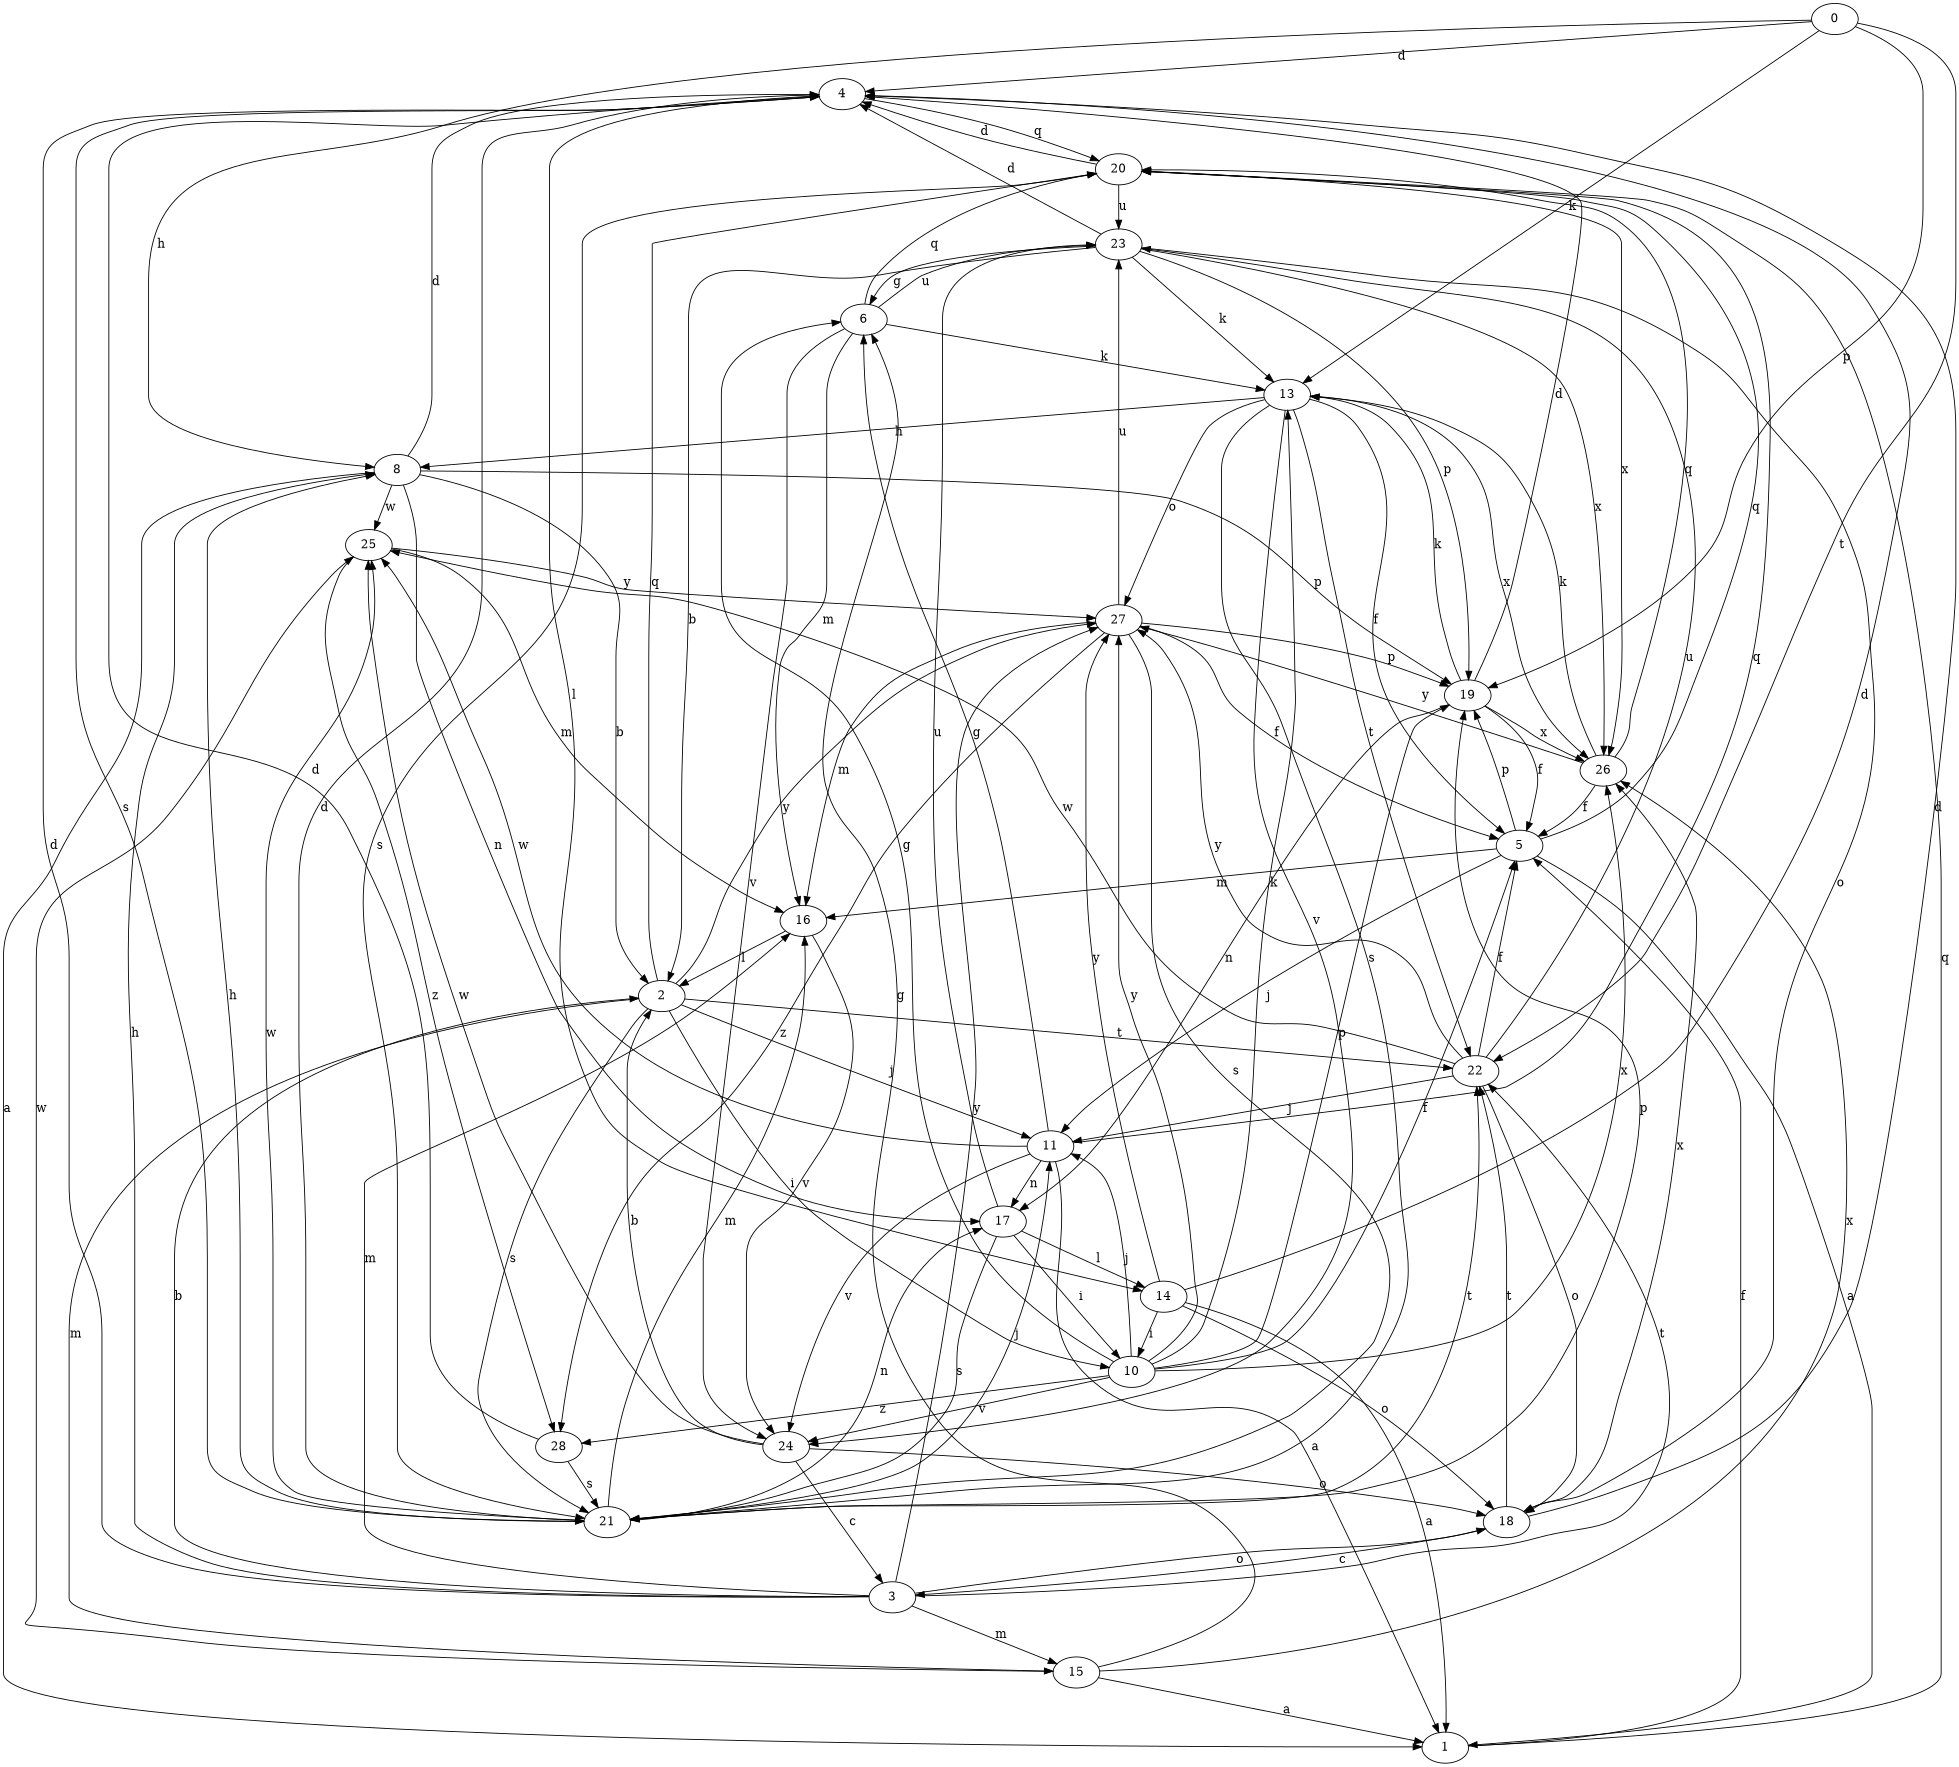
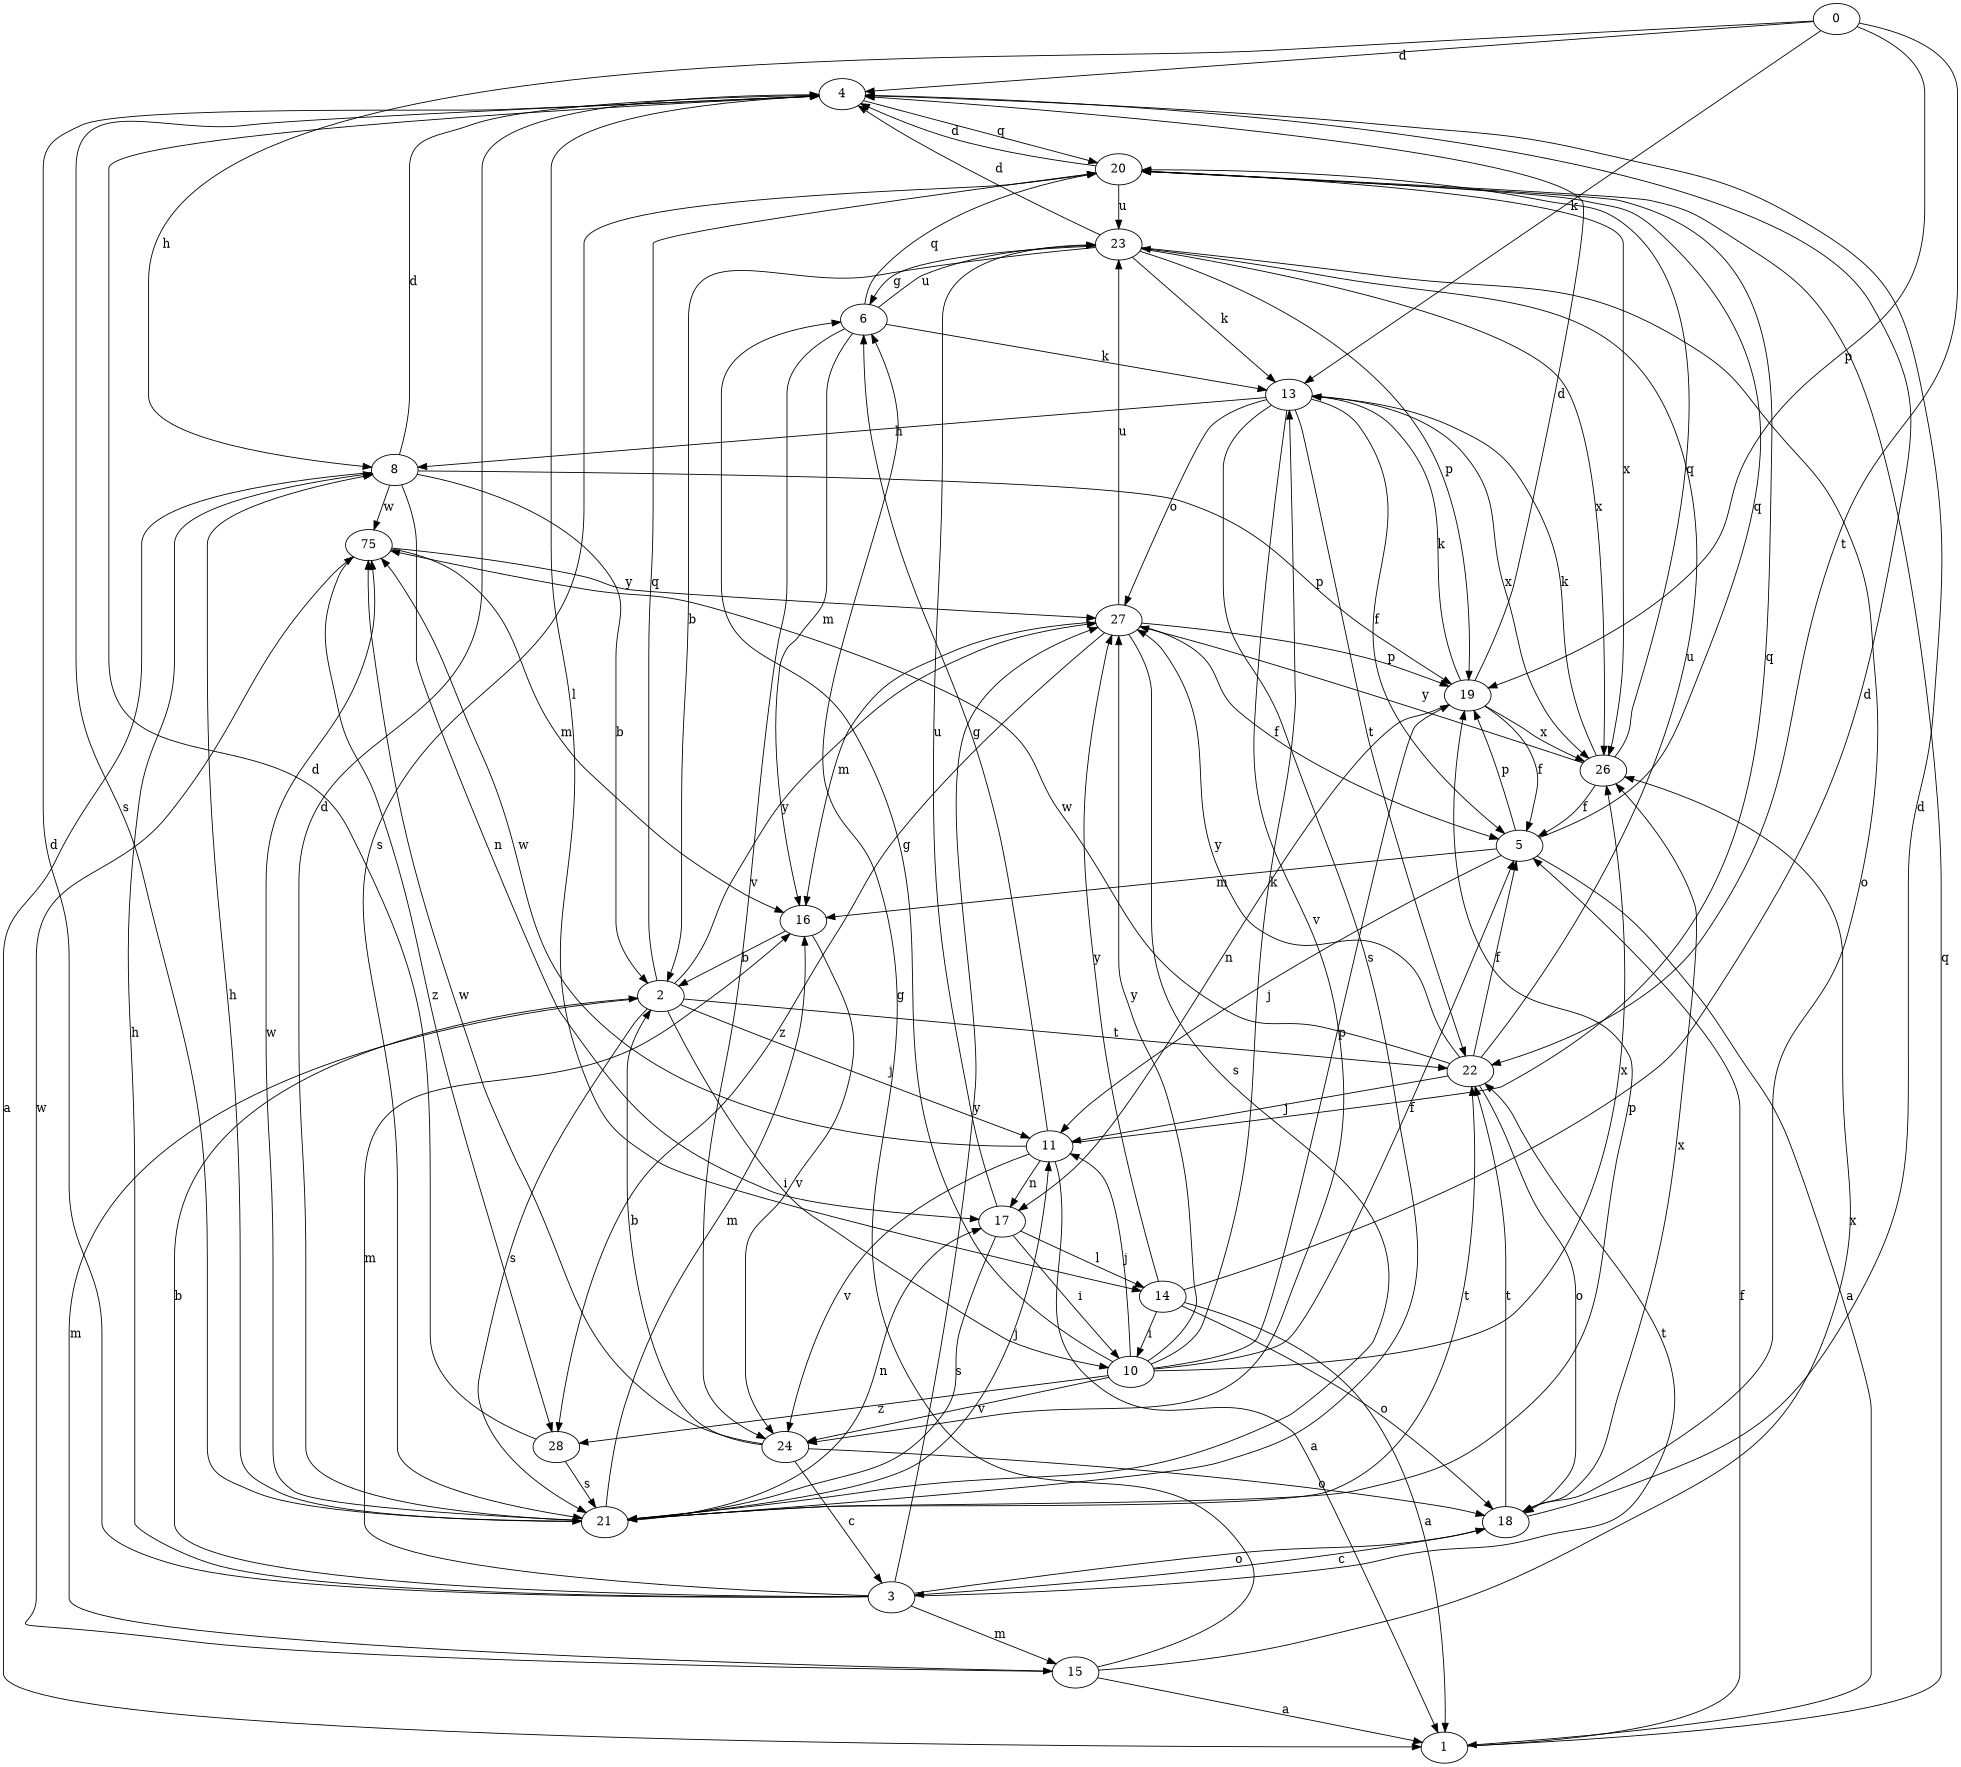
(369, 545) -> (369, 545)
(743, 958) -> (746, 958)
